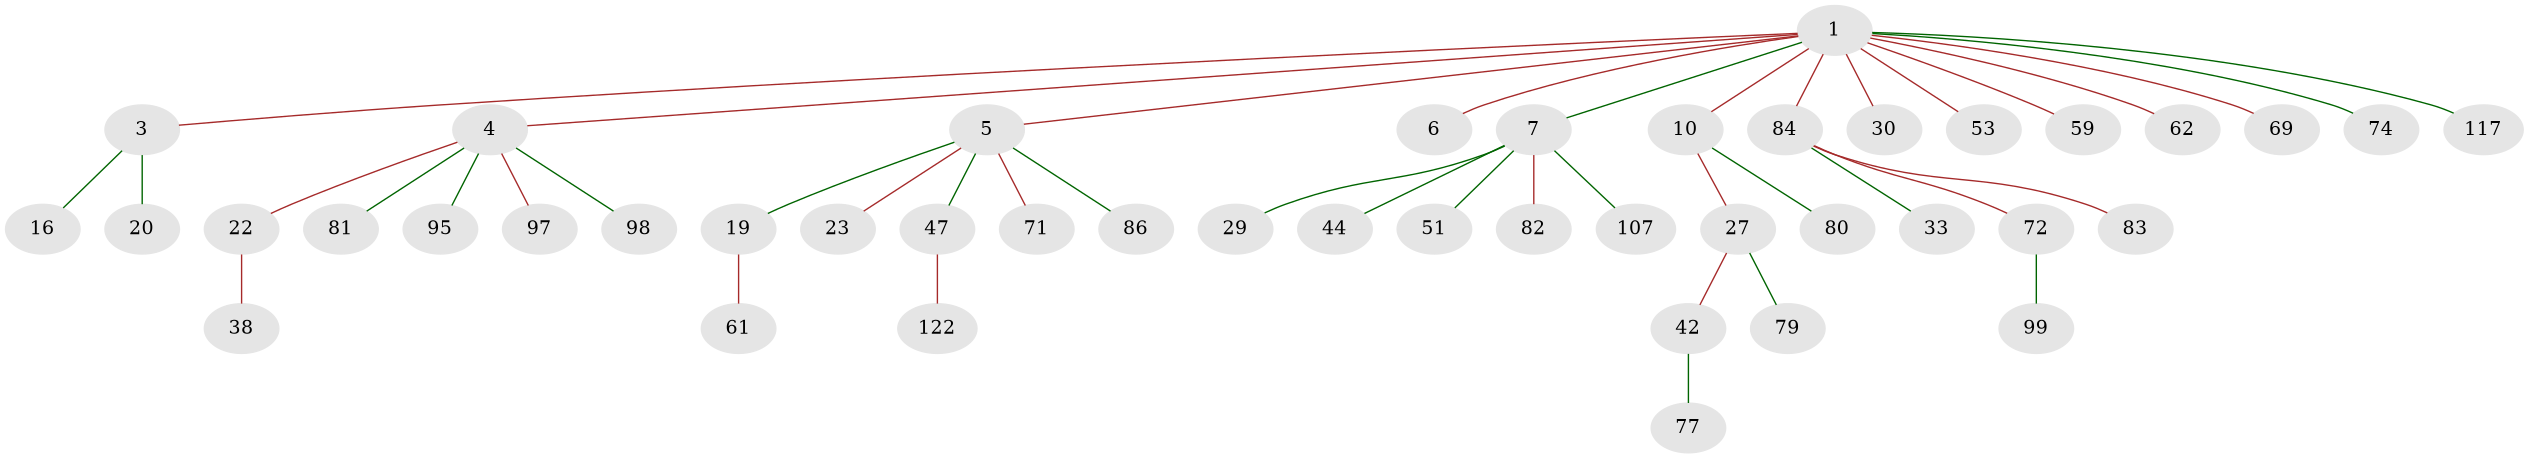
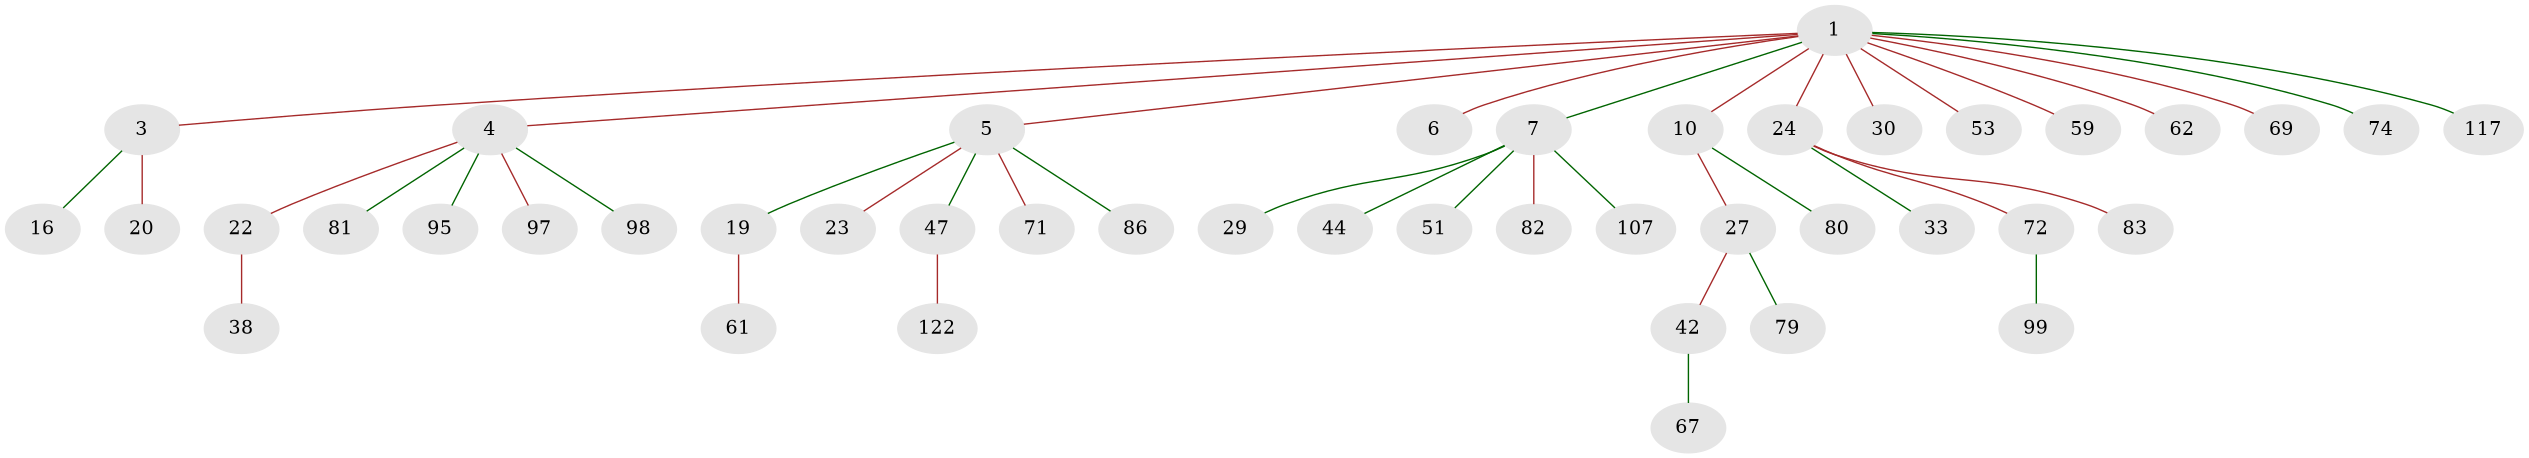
(1785, 130) -> (1785, 130)
(142, 180) -> (142, 180)
(1688, 428) -> (1688, 428)
